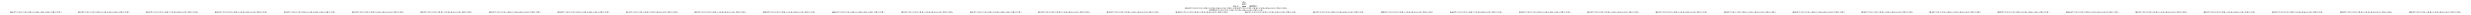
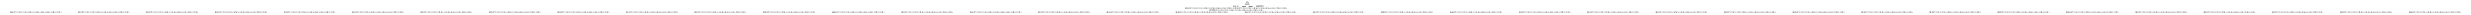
none -> (1251, 6)
